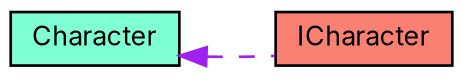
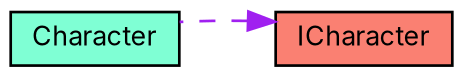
(241, 57) -> (214, 21)
